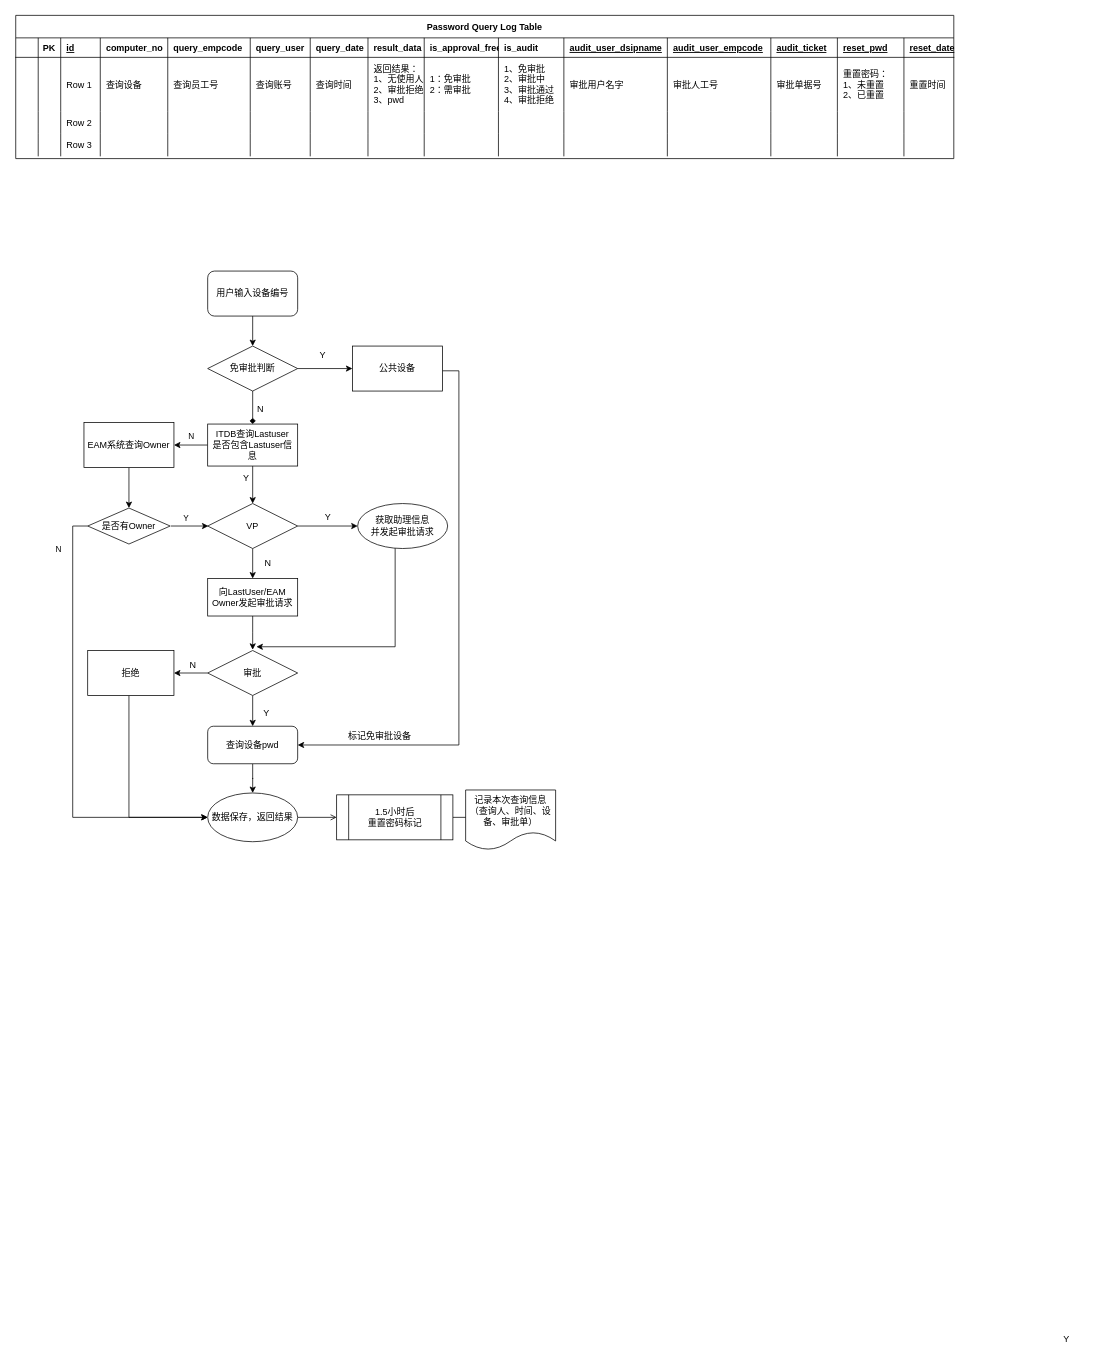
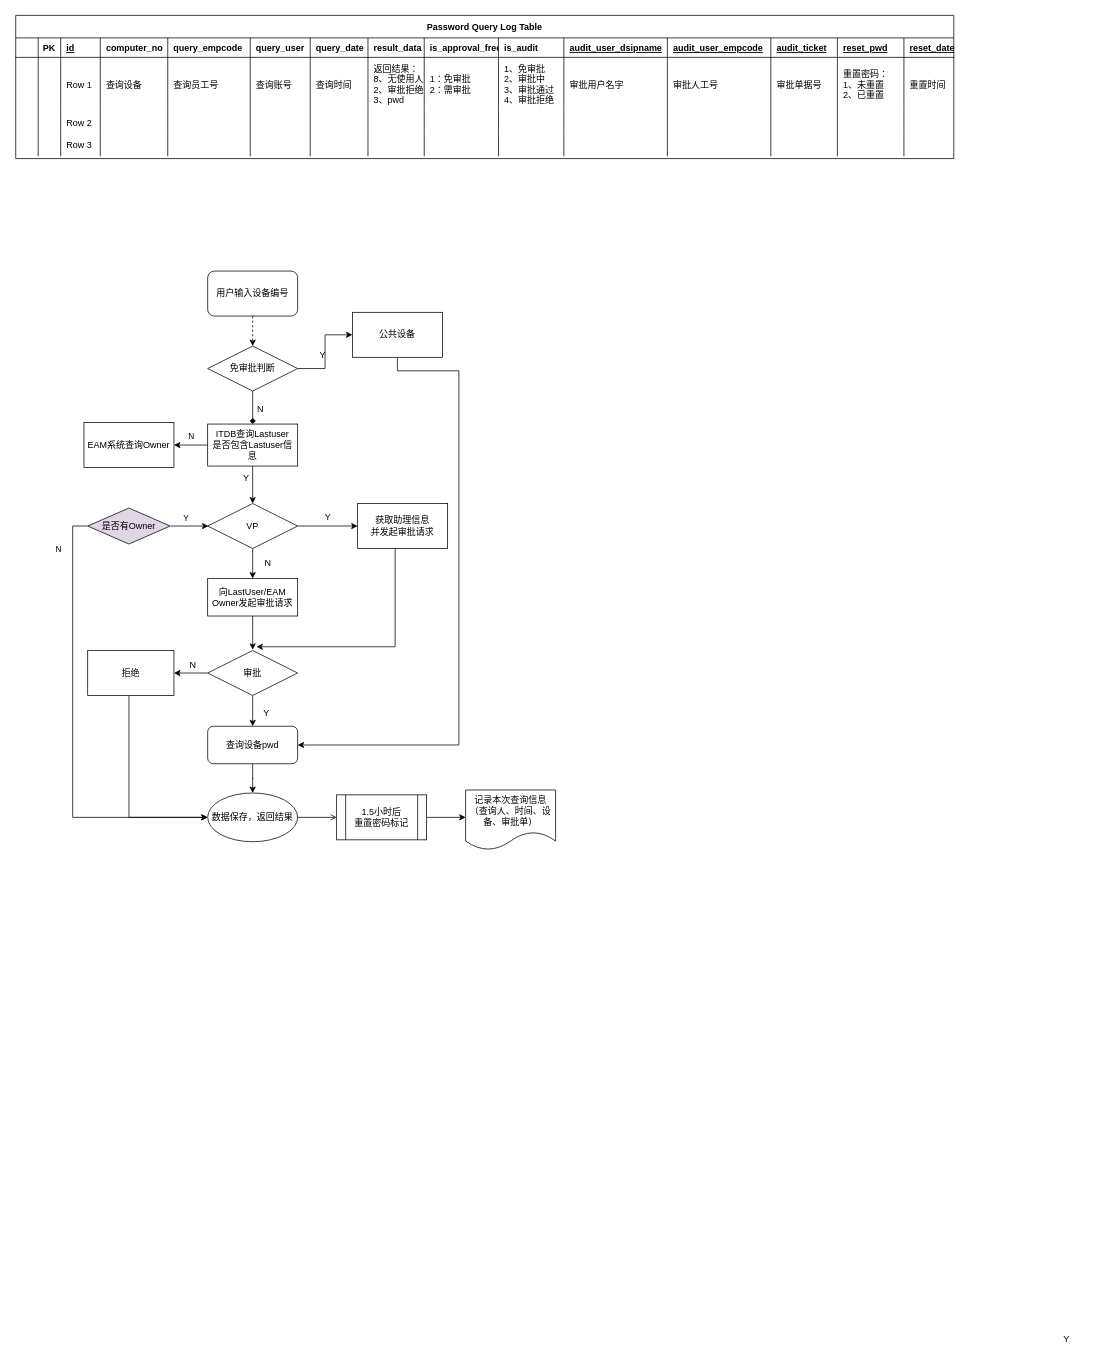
(396, 69) -> (396, 69)
(252, 328) -> (252, 328)
(397, 369) -> (397, 335)
(129, 501) -> none
(129, 526) -> (129, 526)
(402, 526) -> (402, 526)
(379, 736) -> none
(395, 818) -> (381, 818)
